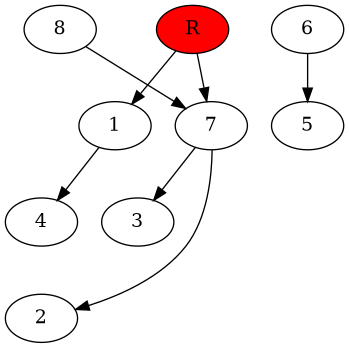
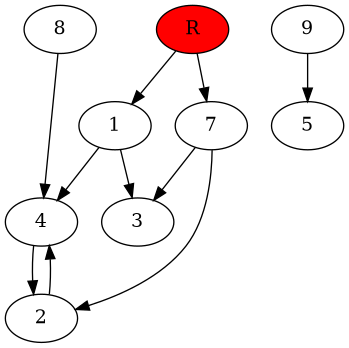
(308, 29) -> (308, 29)
(130, 74) -> (52, 119)
none -> (125, 167)
none -> (33, 263)
none -> (50, 277)
